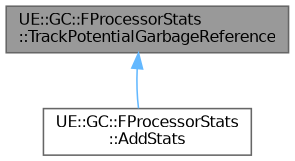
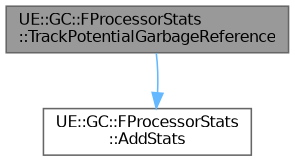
(137, 88) -> (158, 73)
